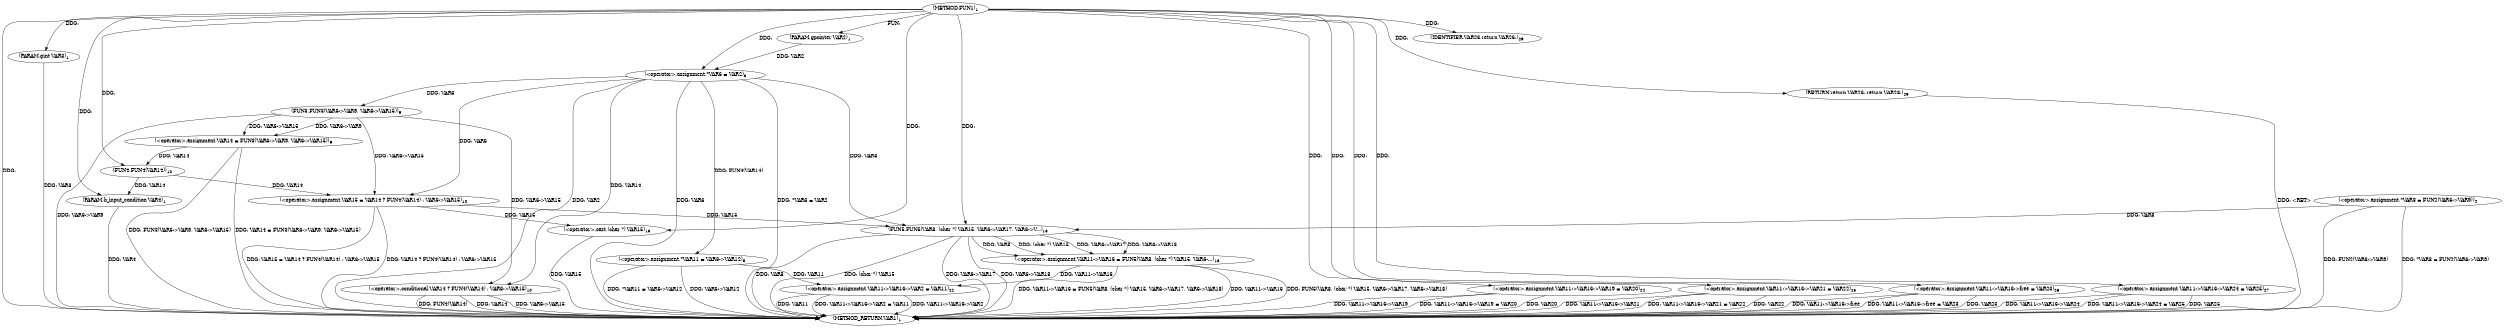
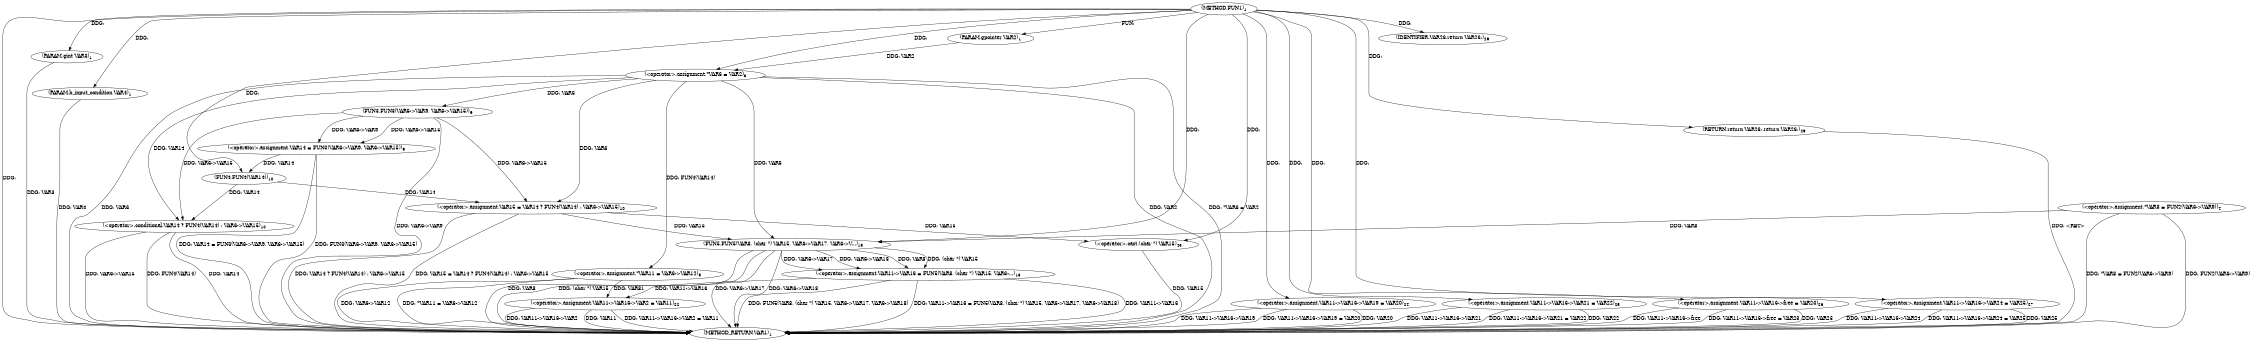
(134, 185) -> (216, 201)
(648, 230) -> (1179, 244)
(809, 275) -> (629, 289)
